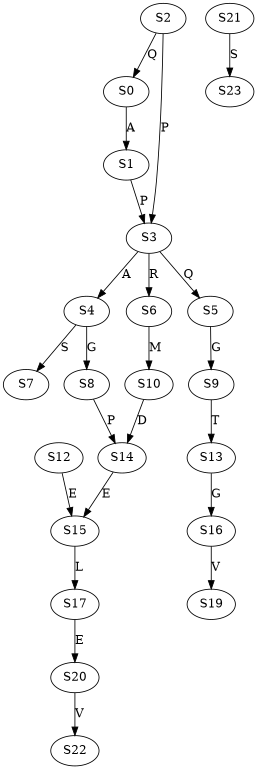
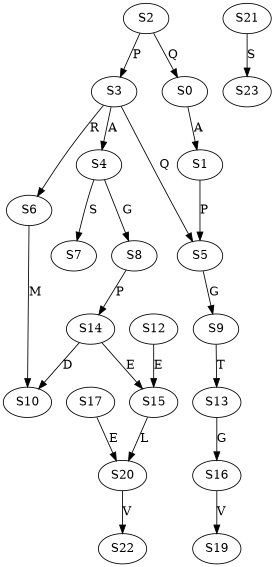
(136, 197) -> (200, 206)
(137, 417) -> (62, 362)
(75, 563) -> (140, 435)
